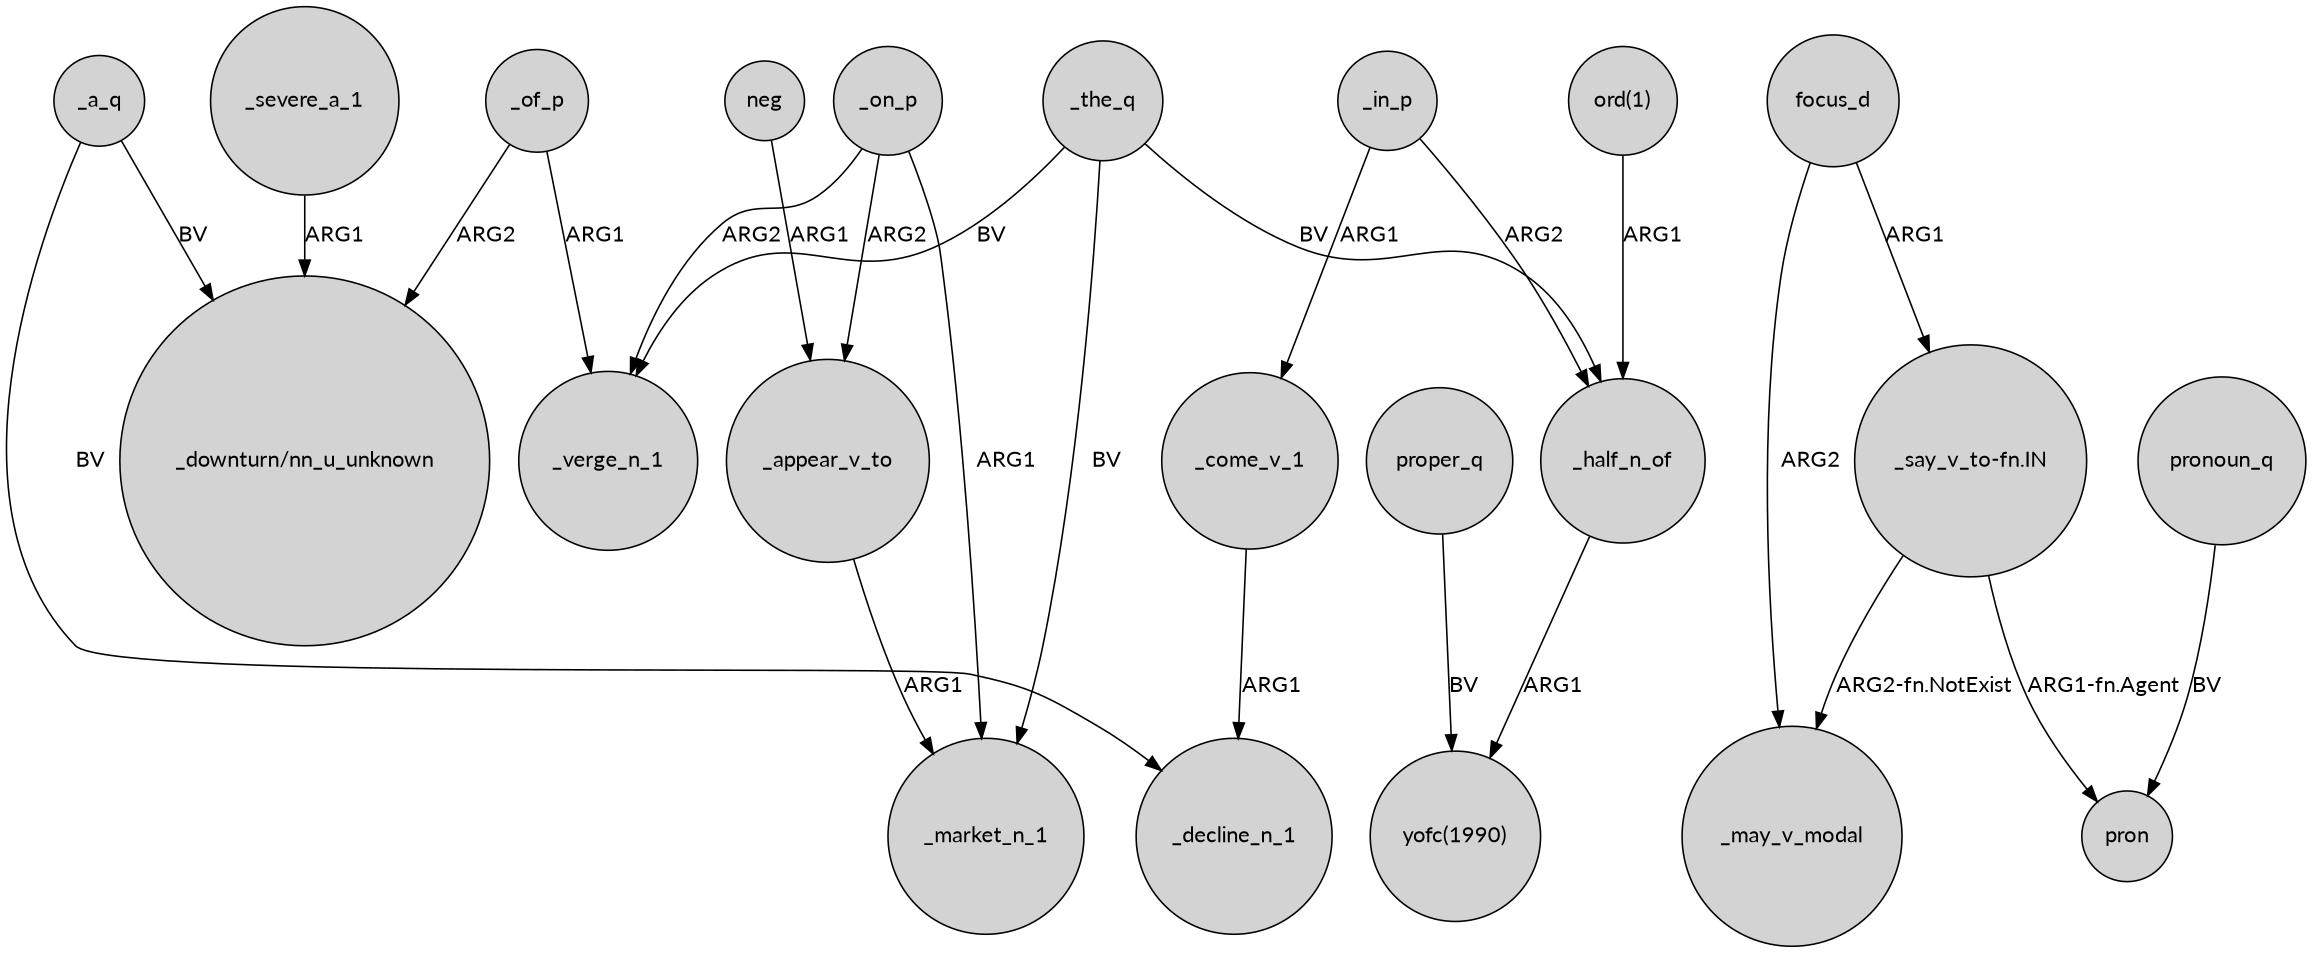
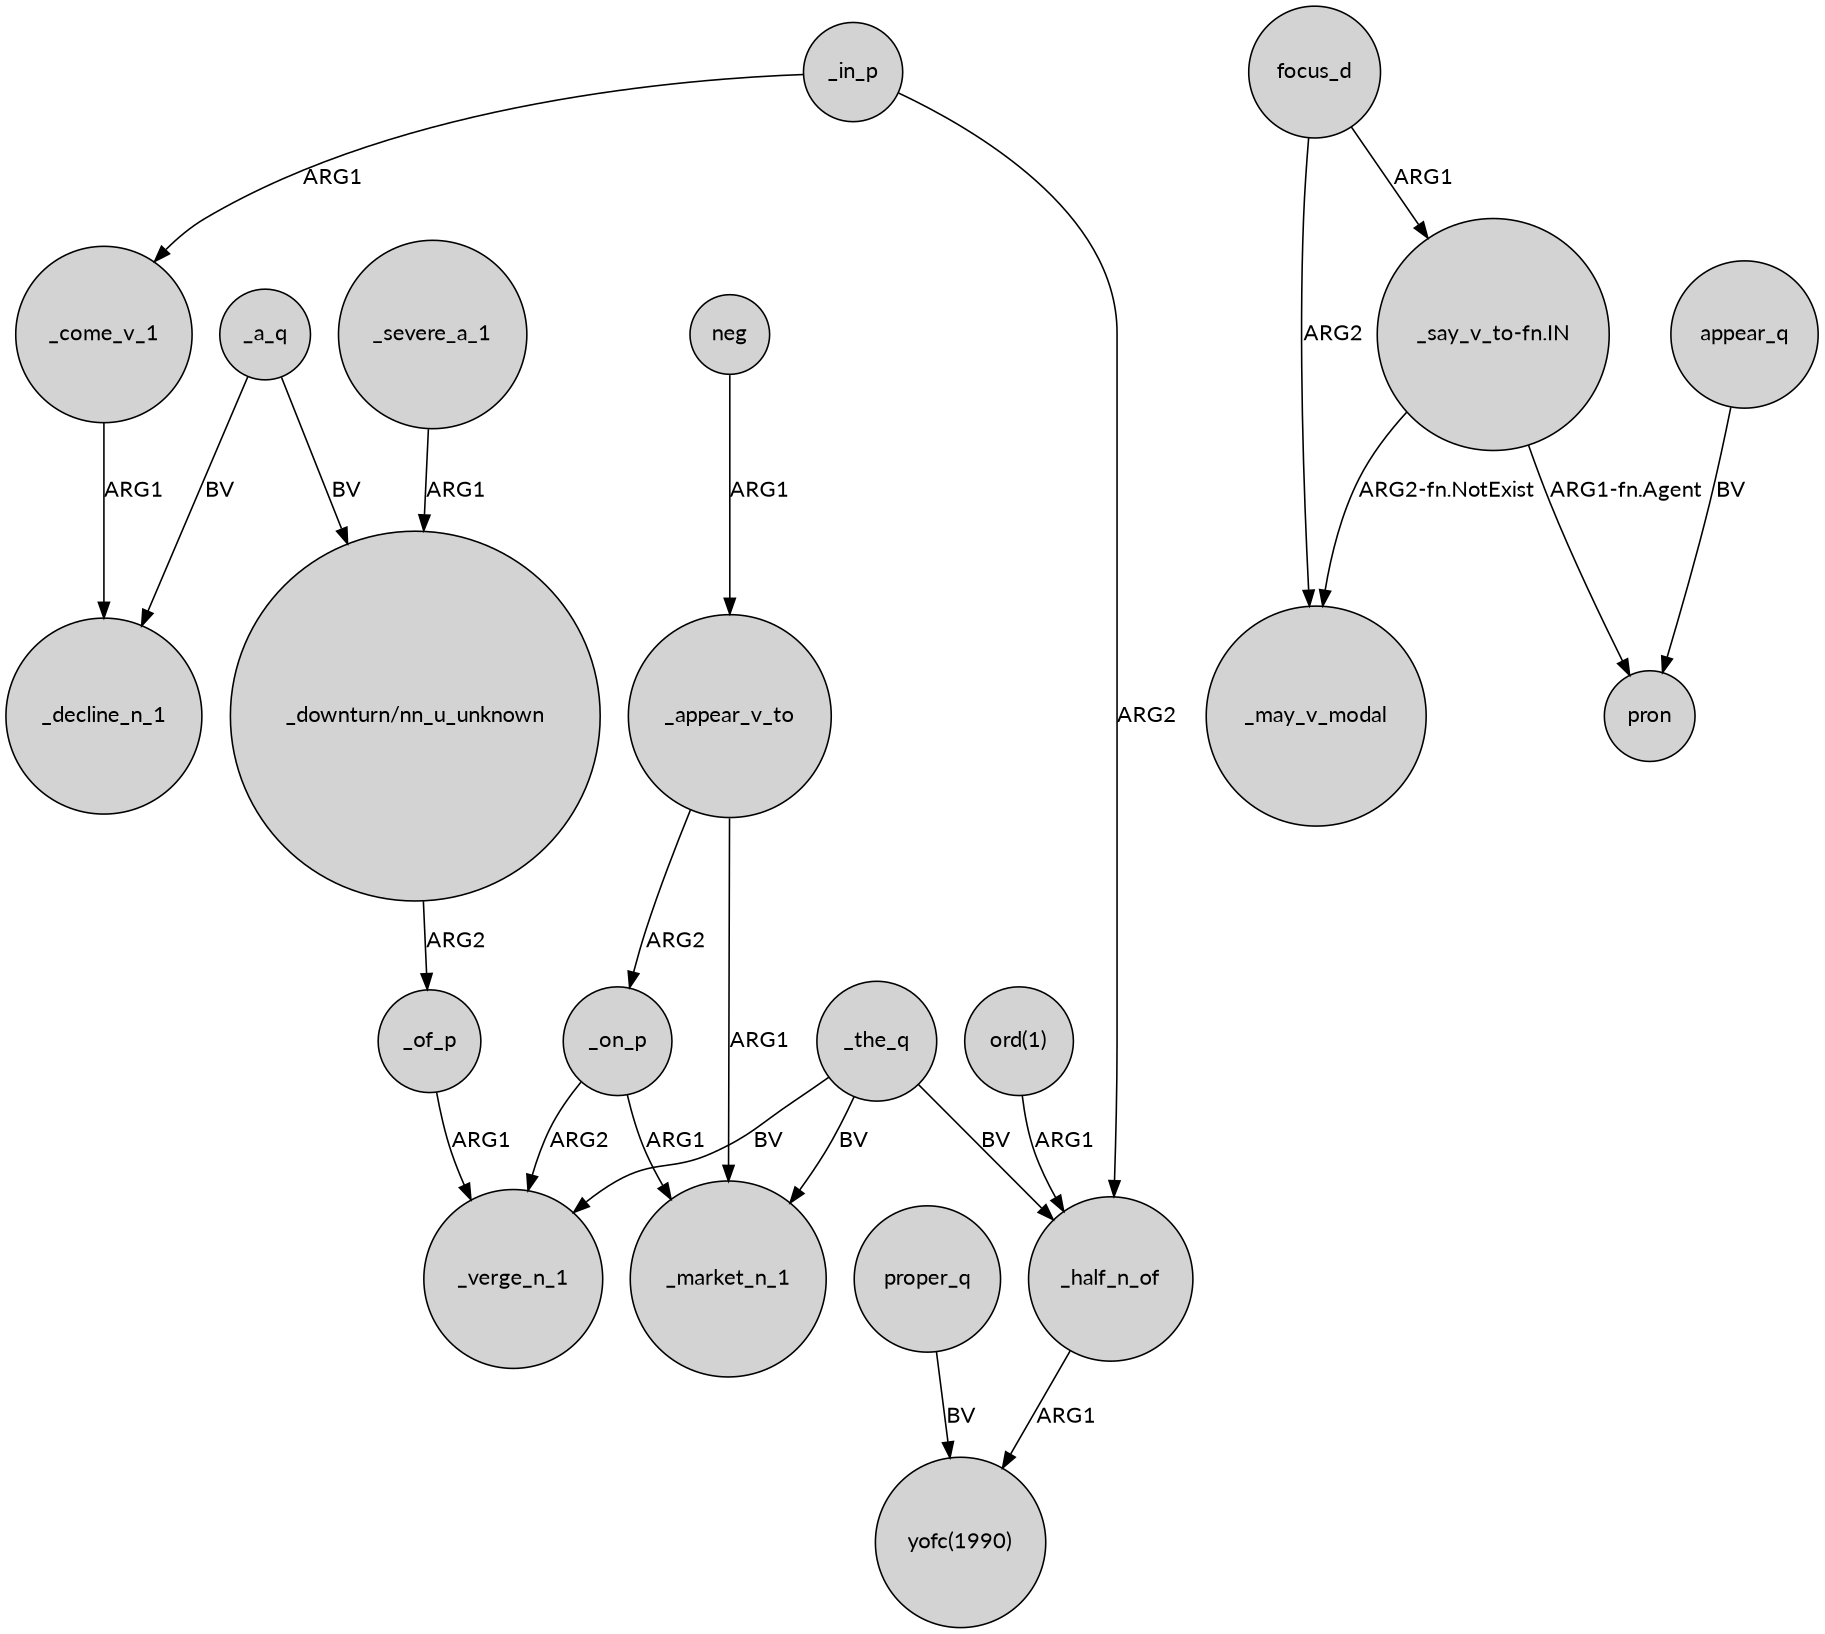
(462, 218) -> (425, 937)
(863, 250) -> (660, 890)
(2222, 461) -> (1744, 334)
